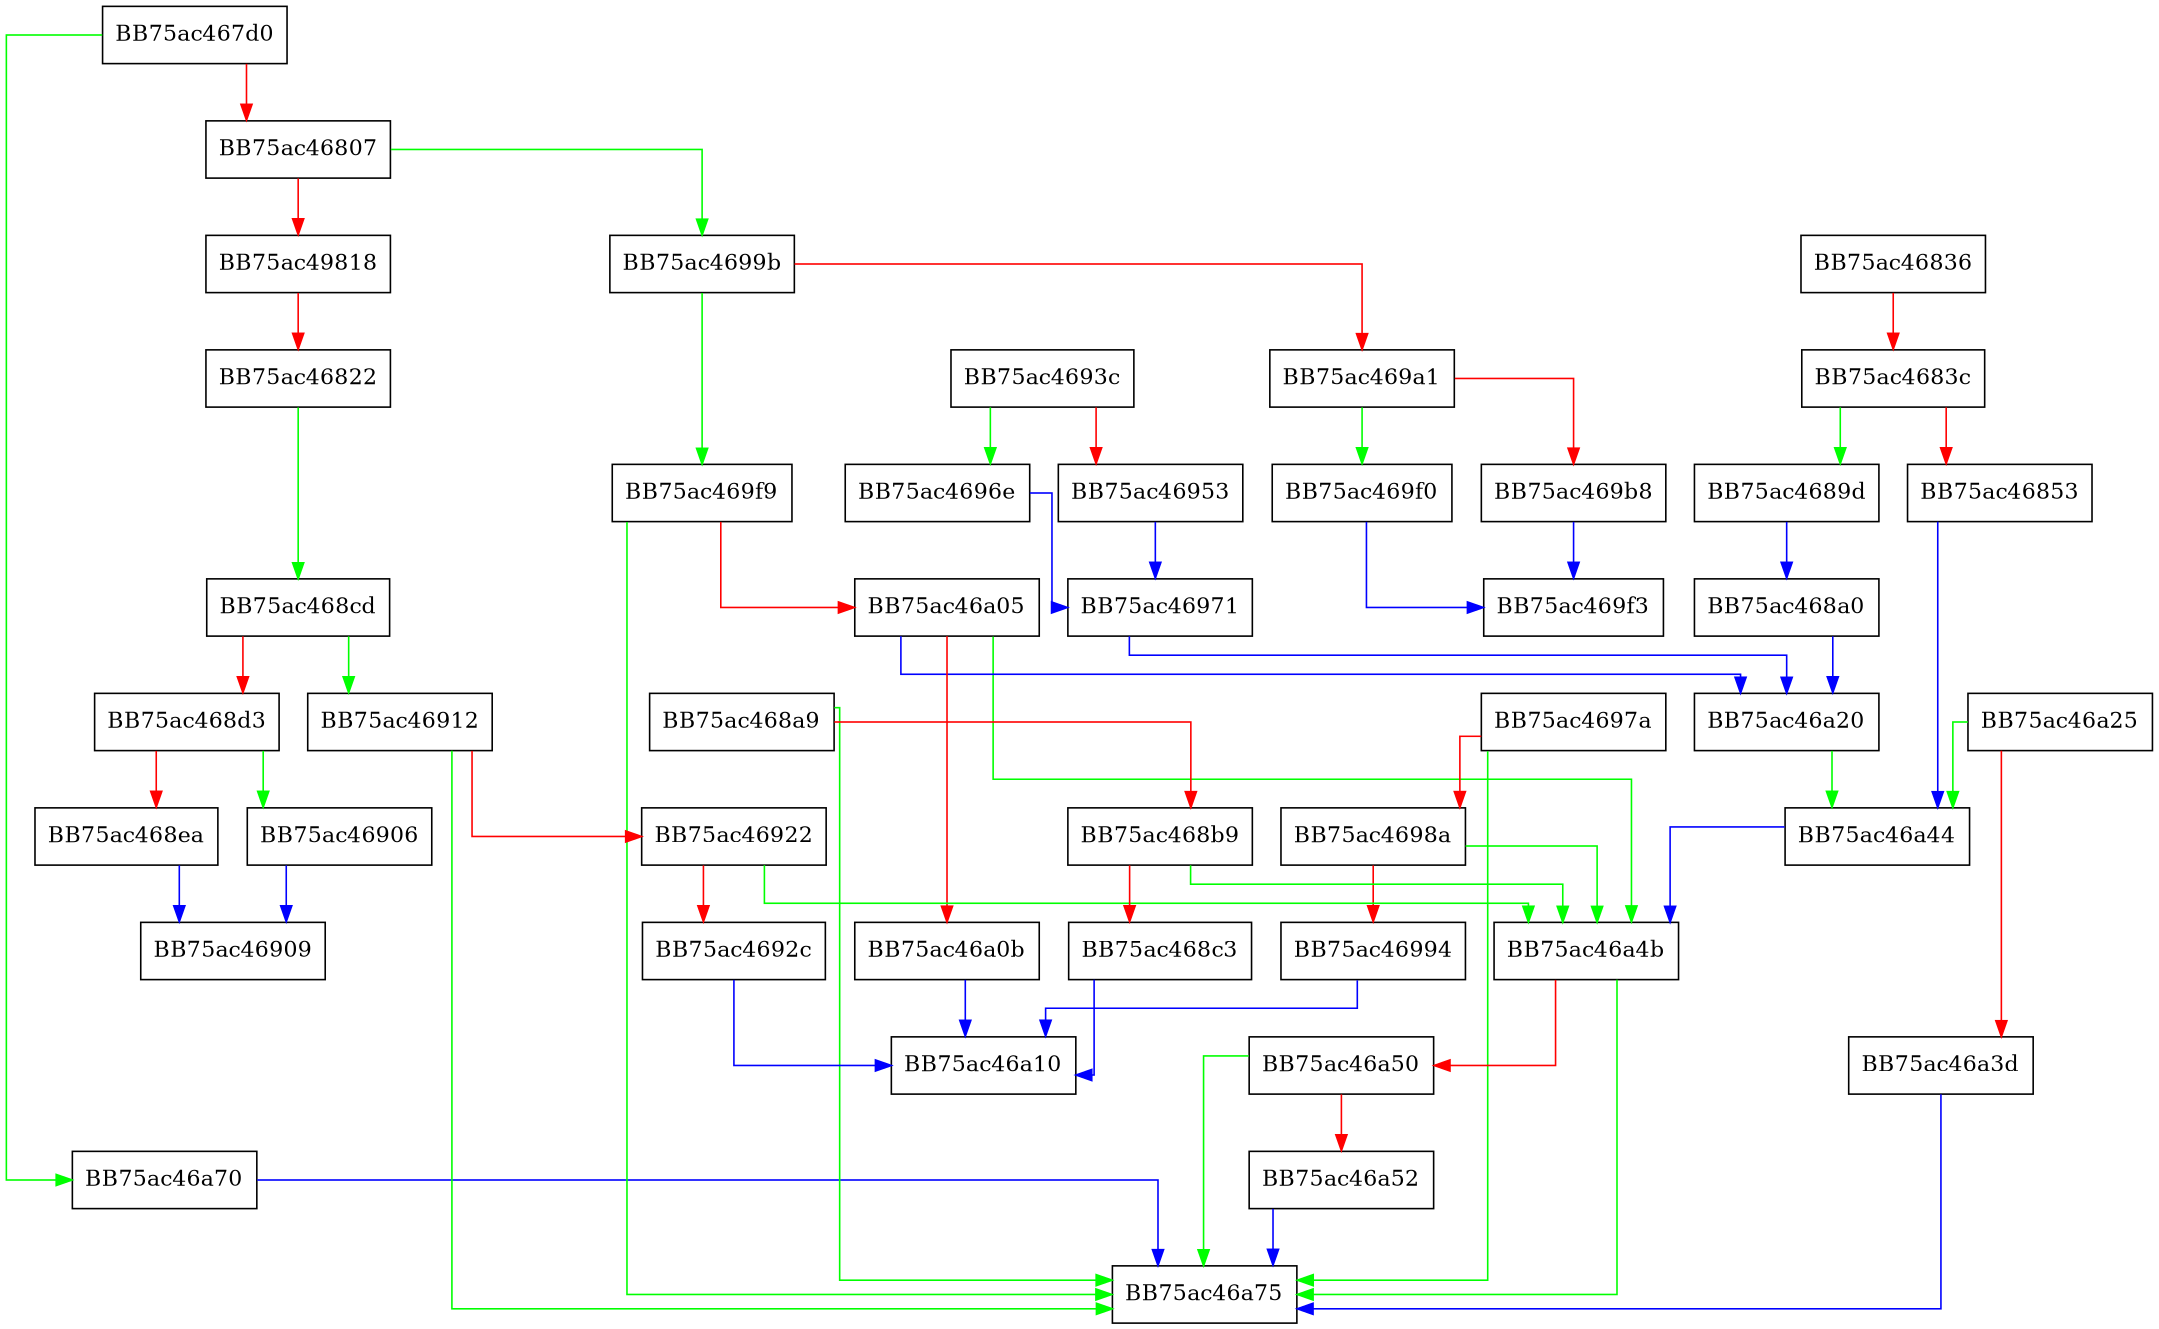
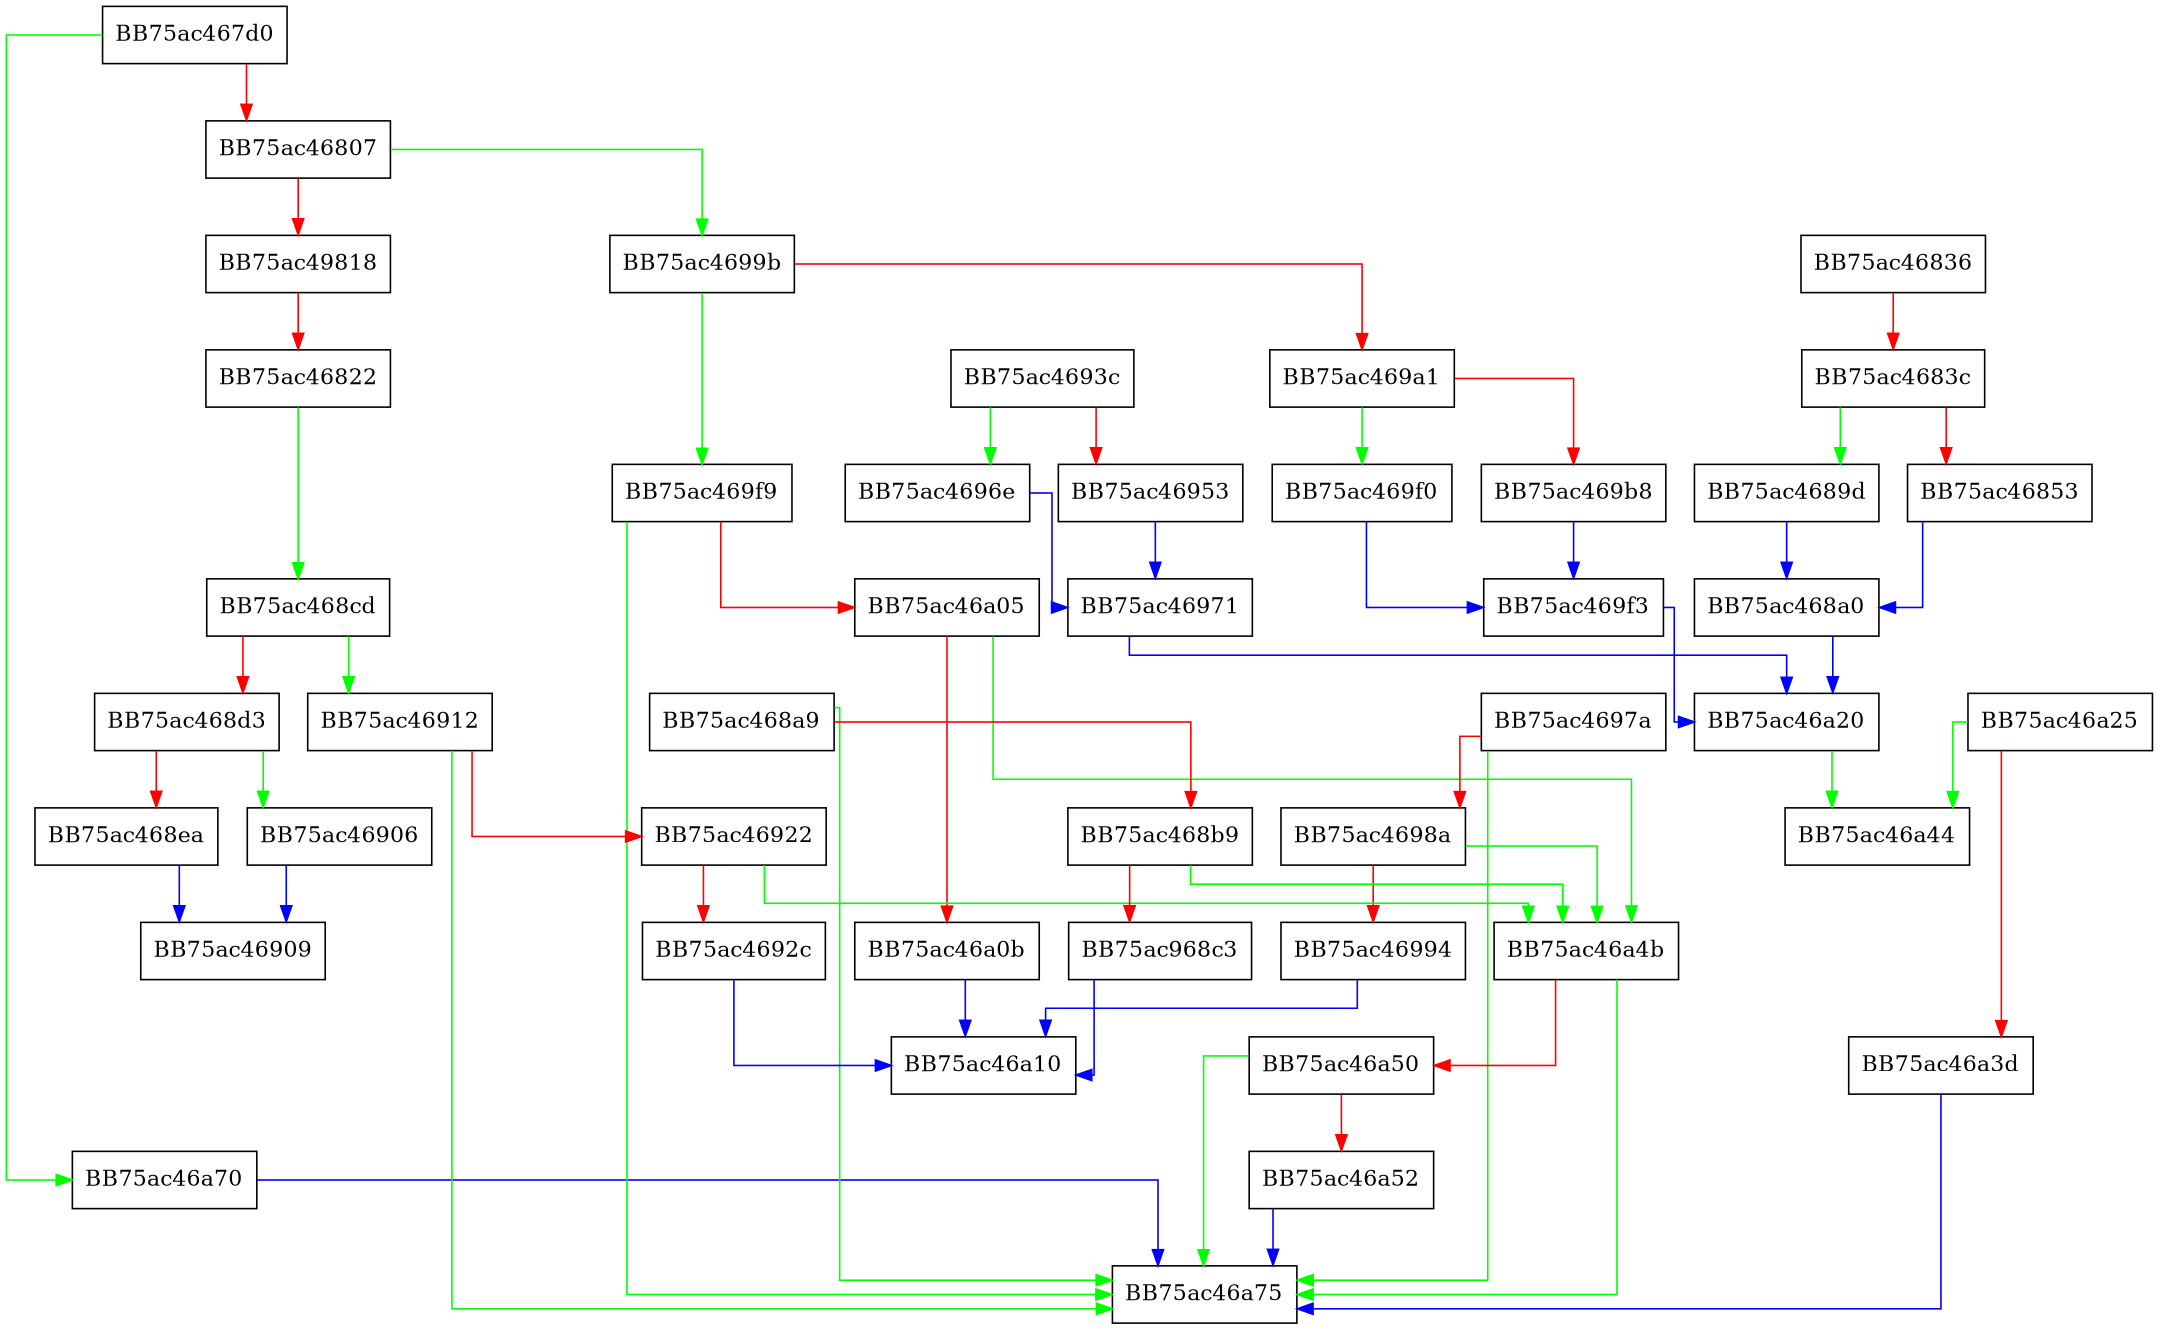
(1938, 657) -> (1923, 578)
(1303, 674) -> (1674, 665)
(1688, 827) -> none
(1160, 951) -> (1160, 951)
